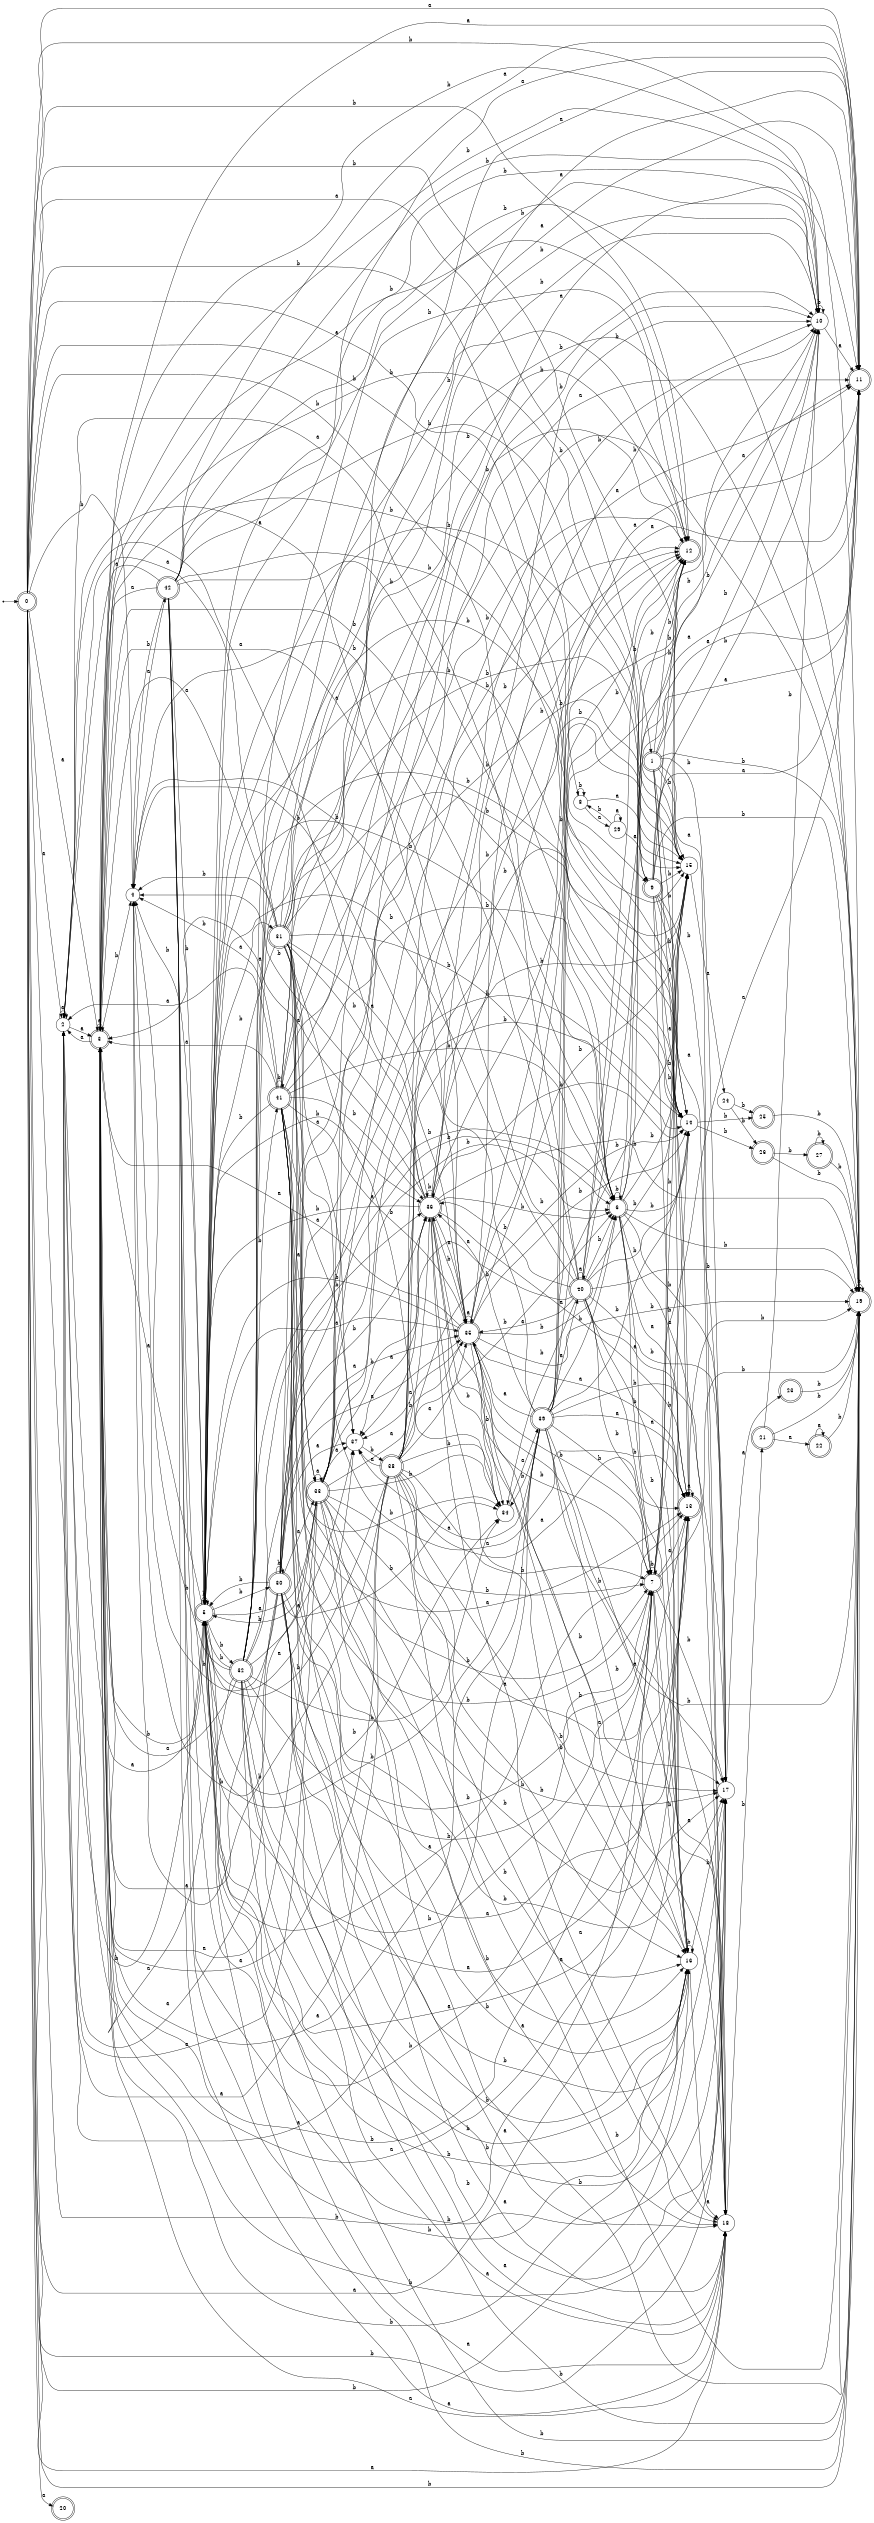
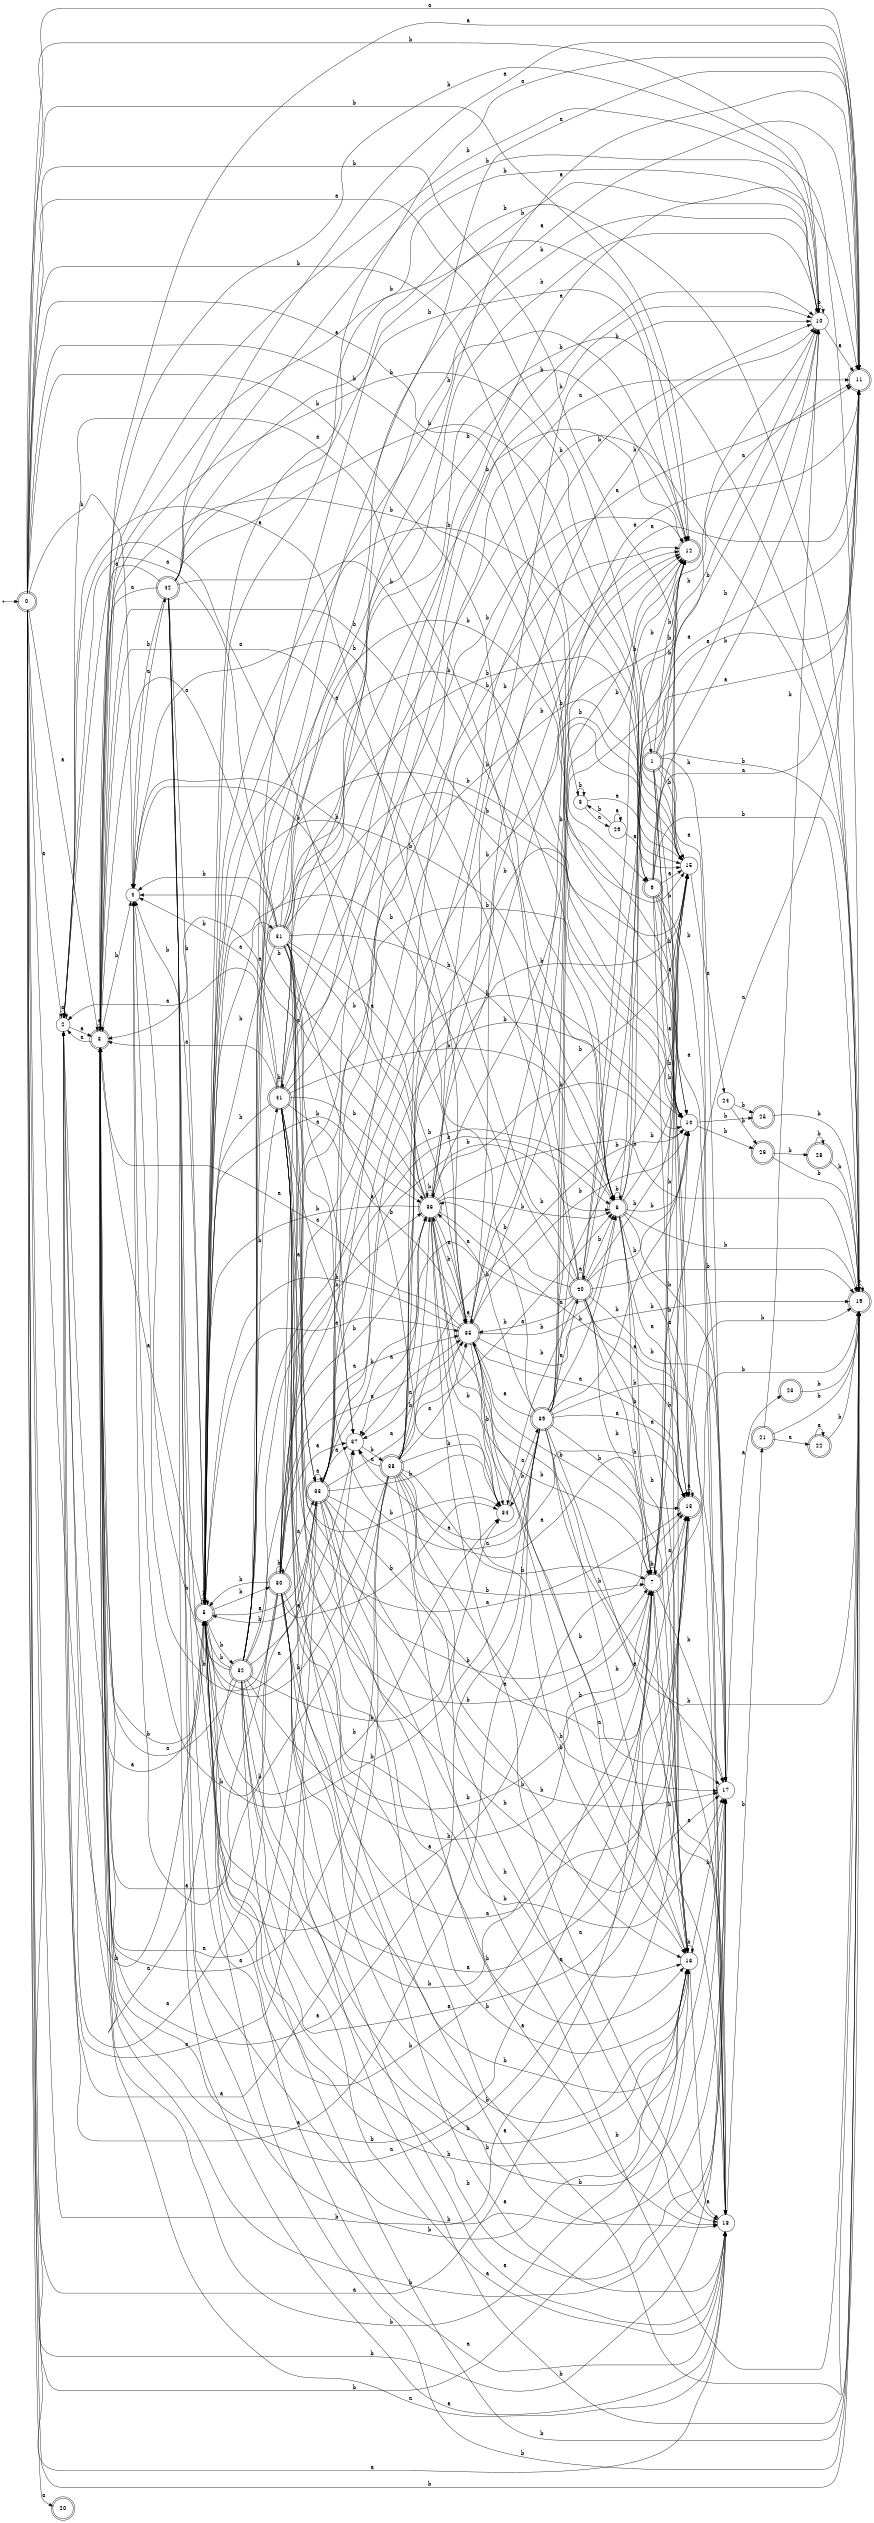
(545, 709) -> none
(670, 874) -> (670, 874)
(820, 1156) -> (820, 1156)
(423, 1926) -> (434, 1987)
